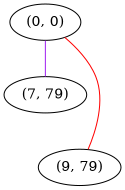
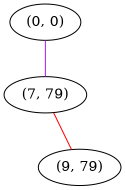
(99, 88) -> (63, 131)
